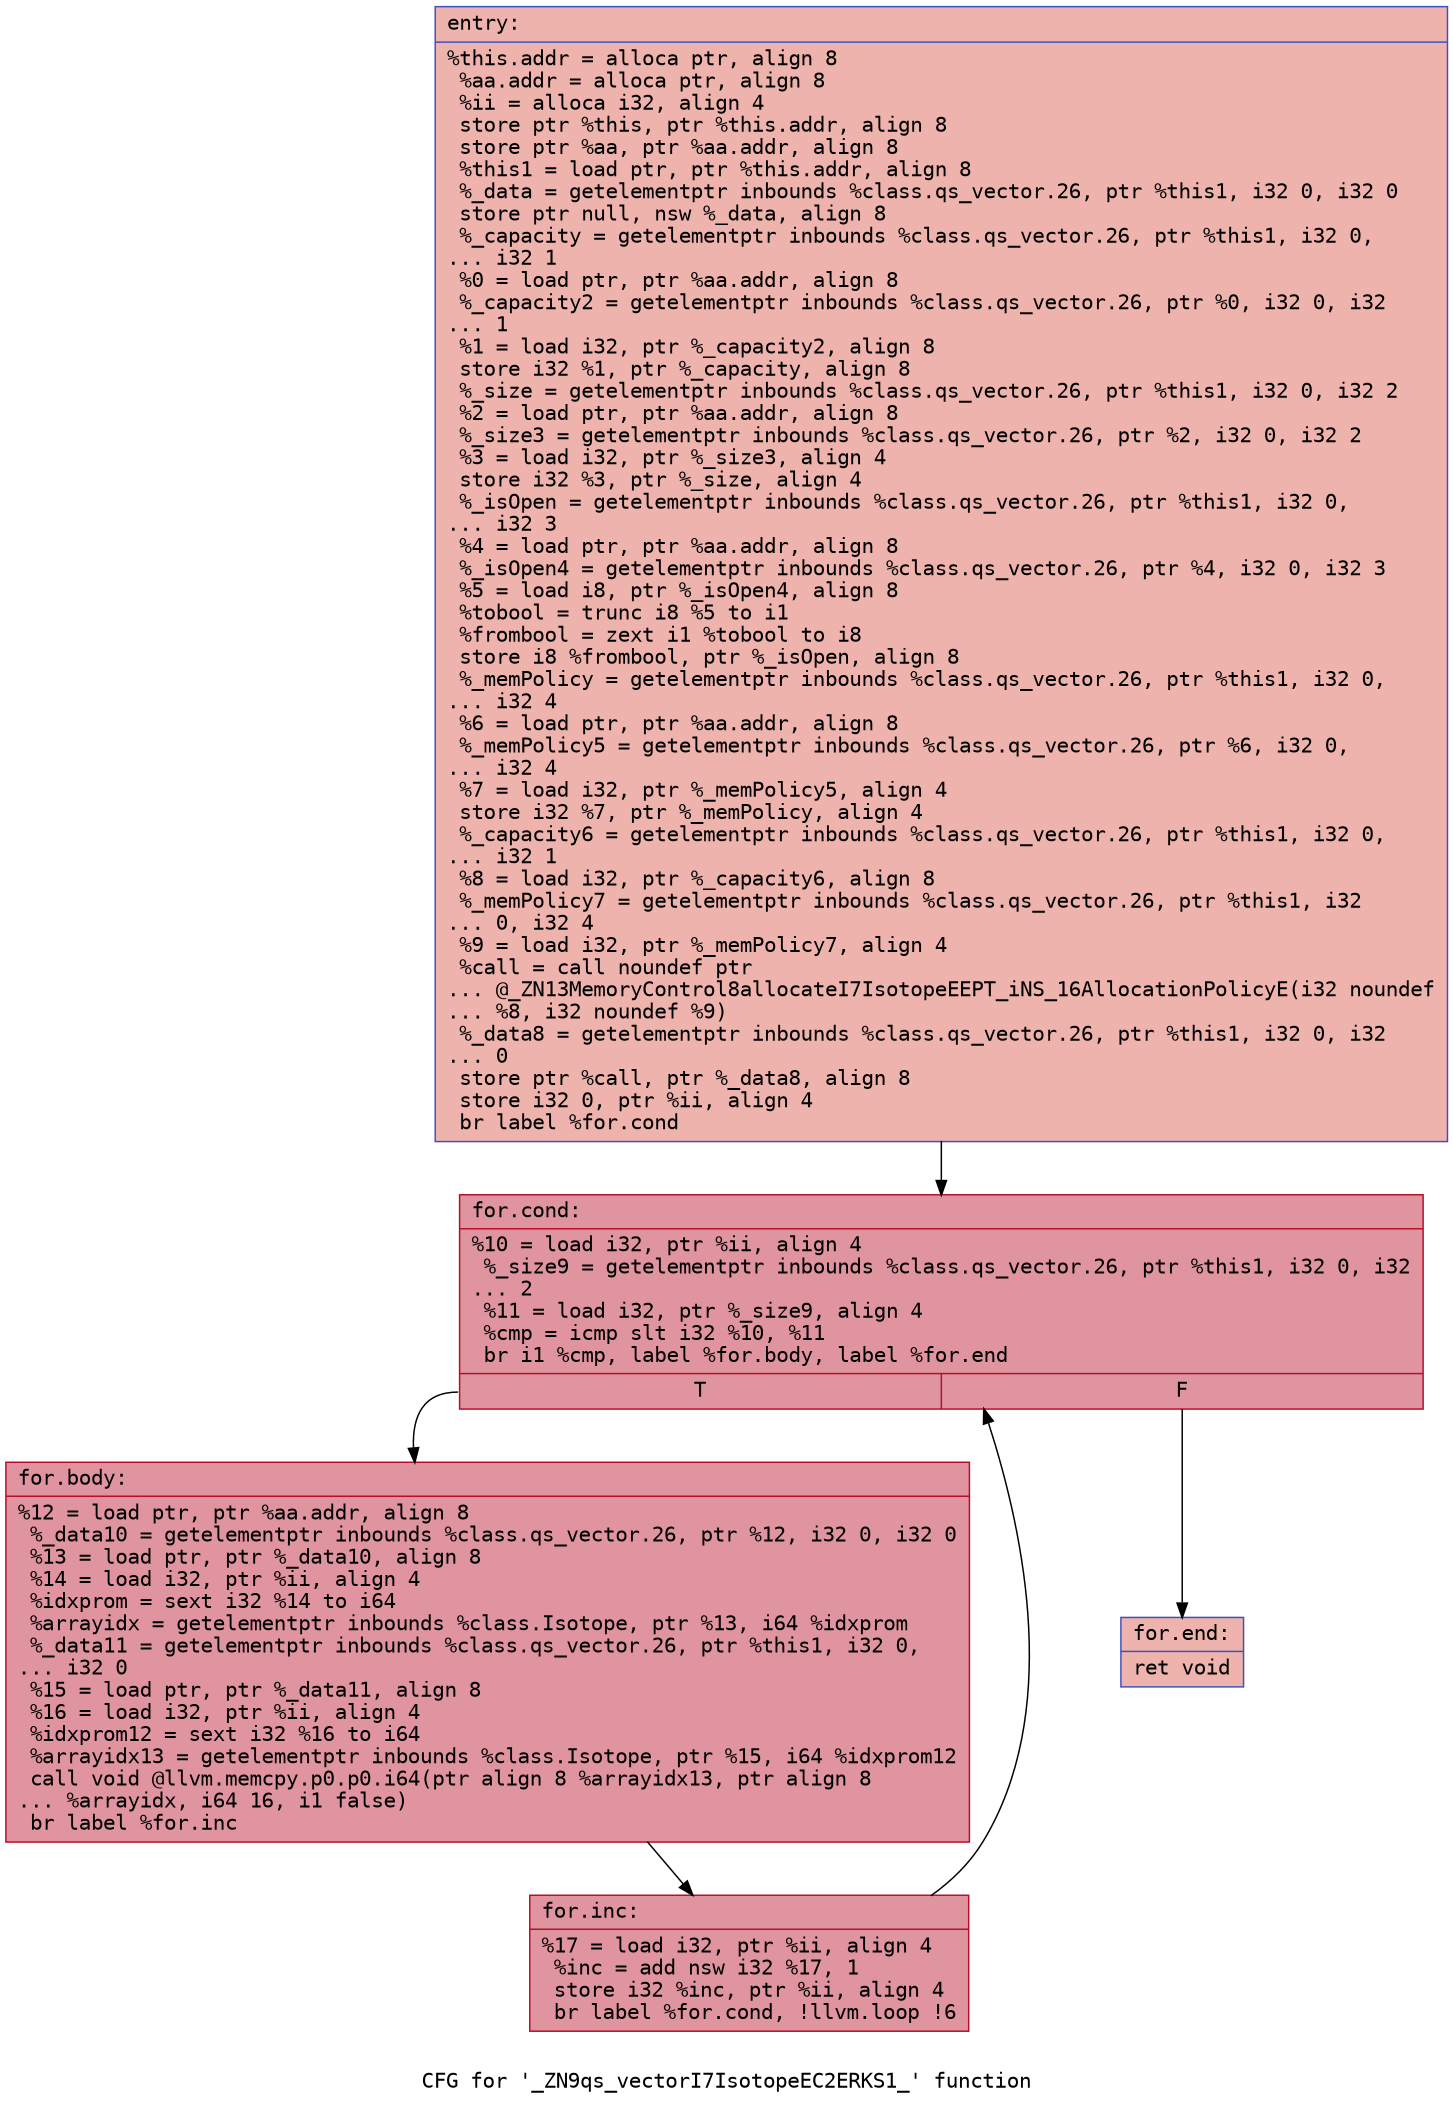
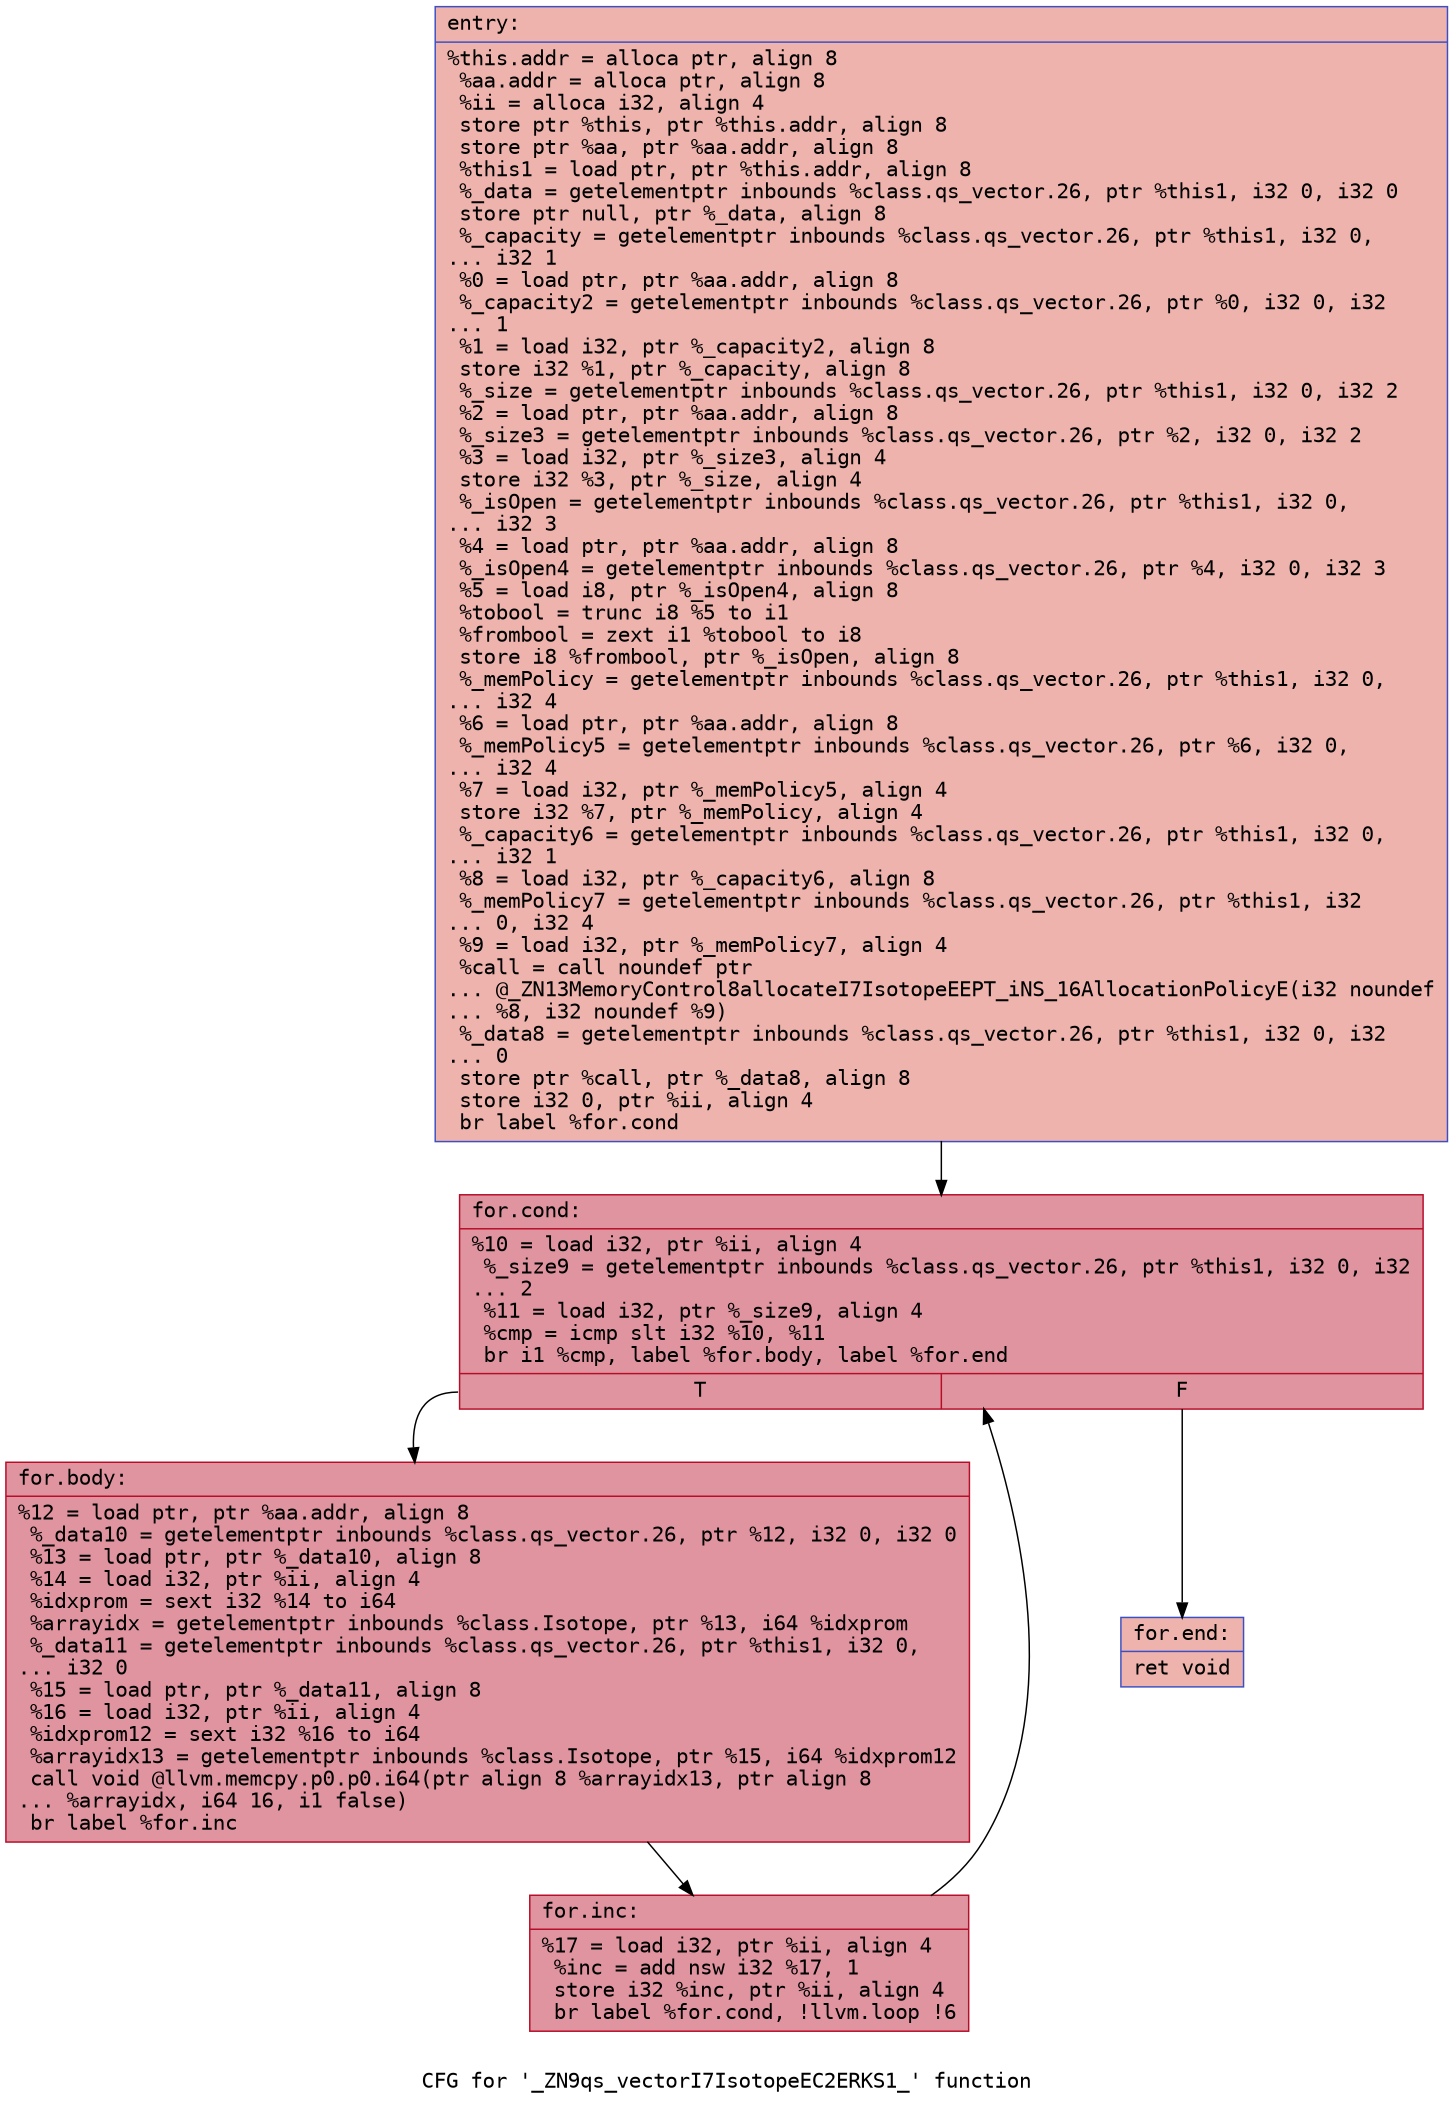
(667, 214) -> (667, 214)
